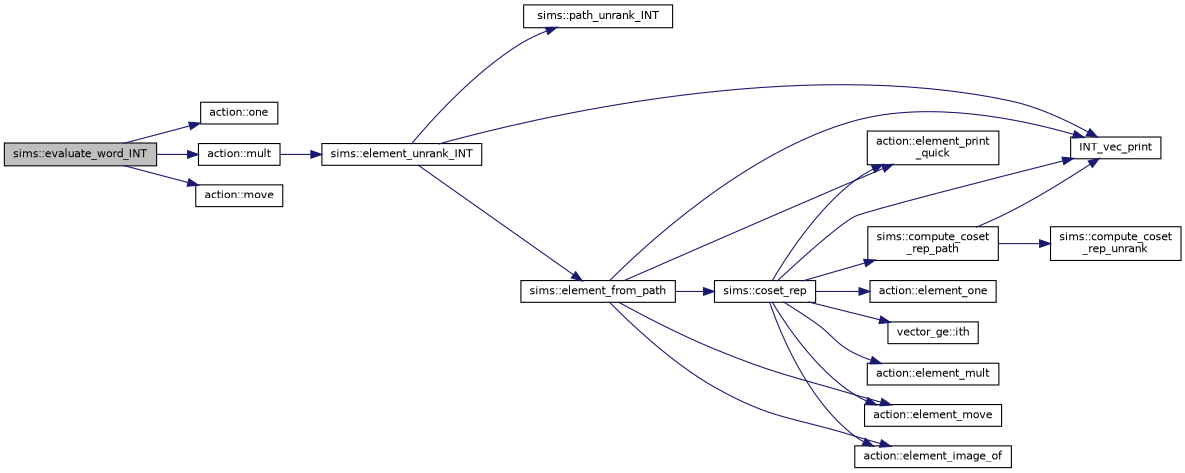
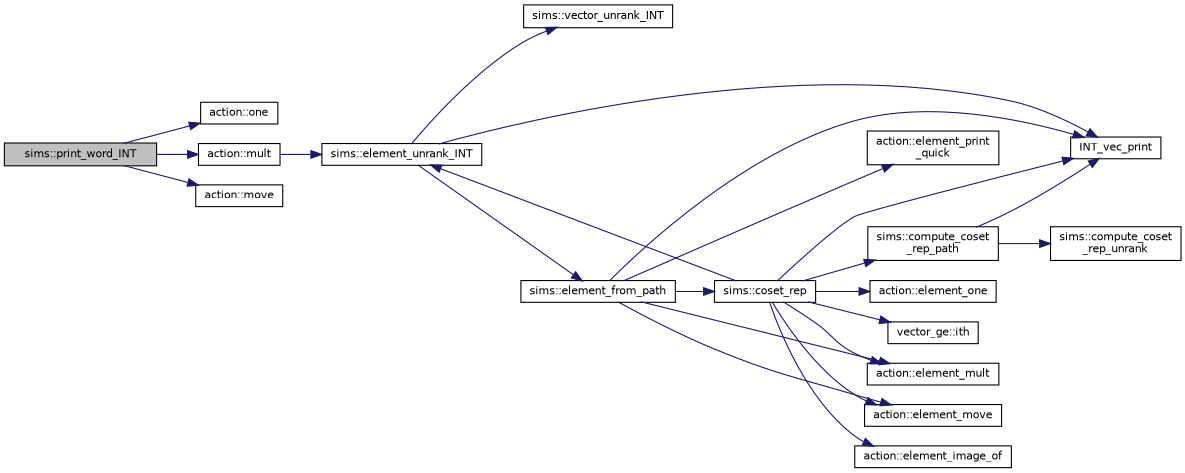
(598, 16) -> (598, 16)
(80, 154) -> (80, 154)
(816, 219) -> (589, 225)
(732, 396) -> (760, 331)
